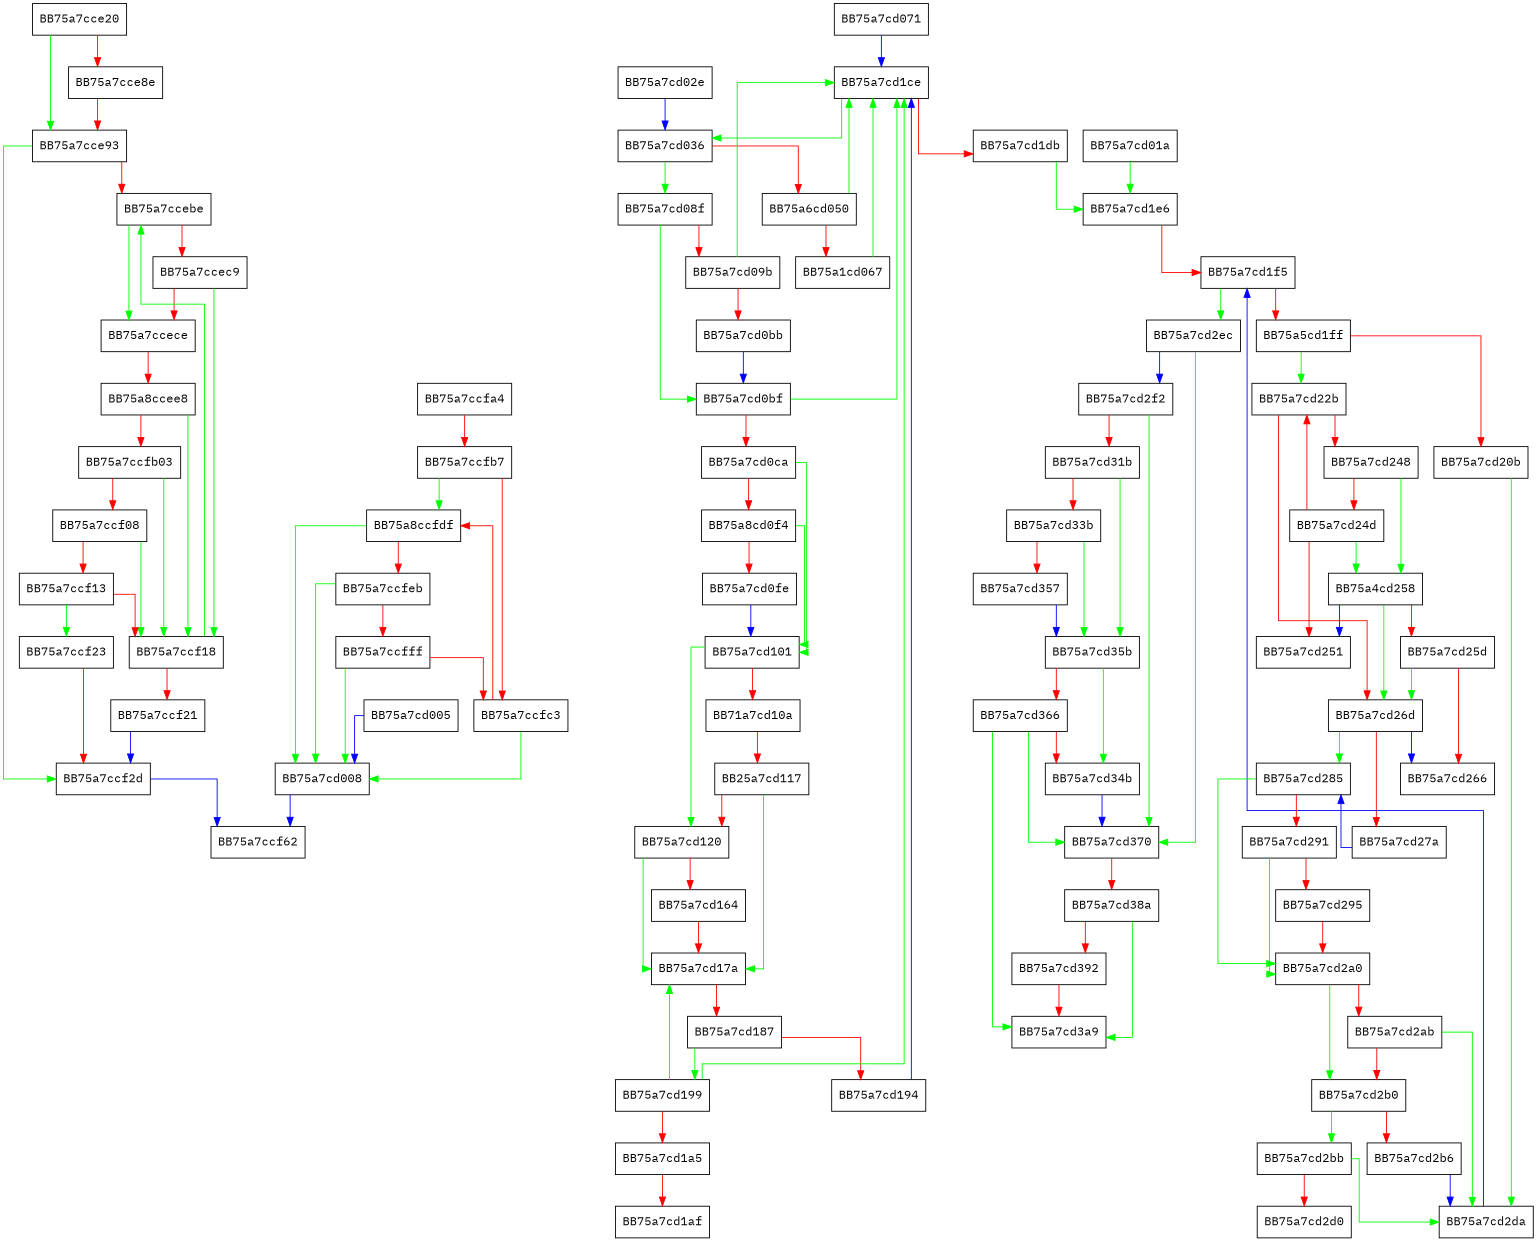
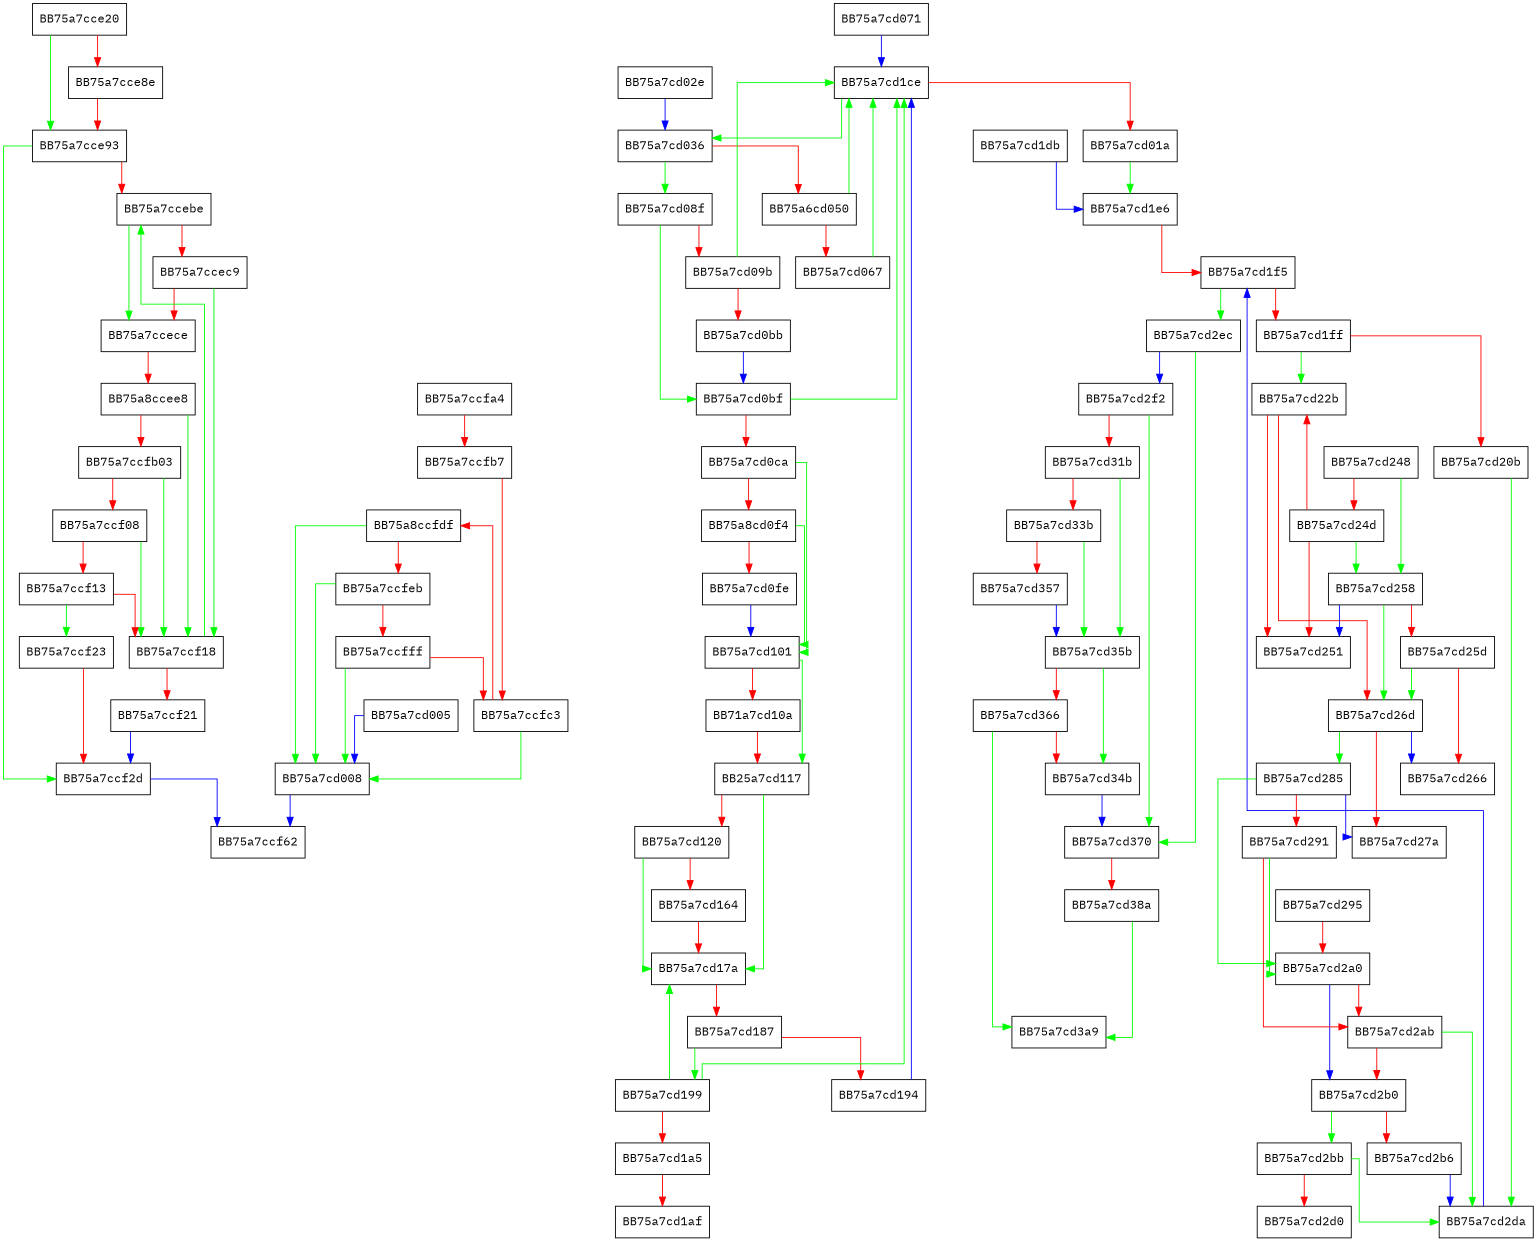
(919, 149) -> (1049, 83)
(1056, 195) -> (1056, 195)
(843, 273) -> (843, 273)
(1303, 336) -> (1303, 336)
(1335, 426) -> (1267, 521)
(439, 490) -> none
(1375, 589) -> (1375, 589)
(691, 725) -> (802, 706)
(1029, 801) -> none
(1341, 831) -> (1346, 816)
(1306, 869) -> (1263, 980)
(1059, 969) -> none
(1330, 1028) -> (1330, 1021)
